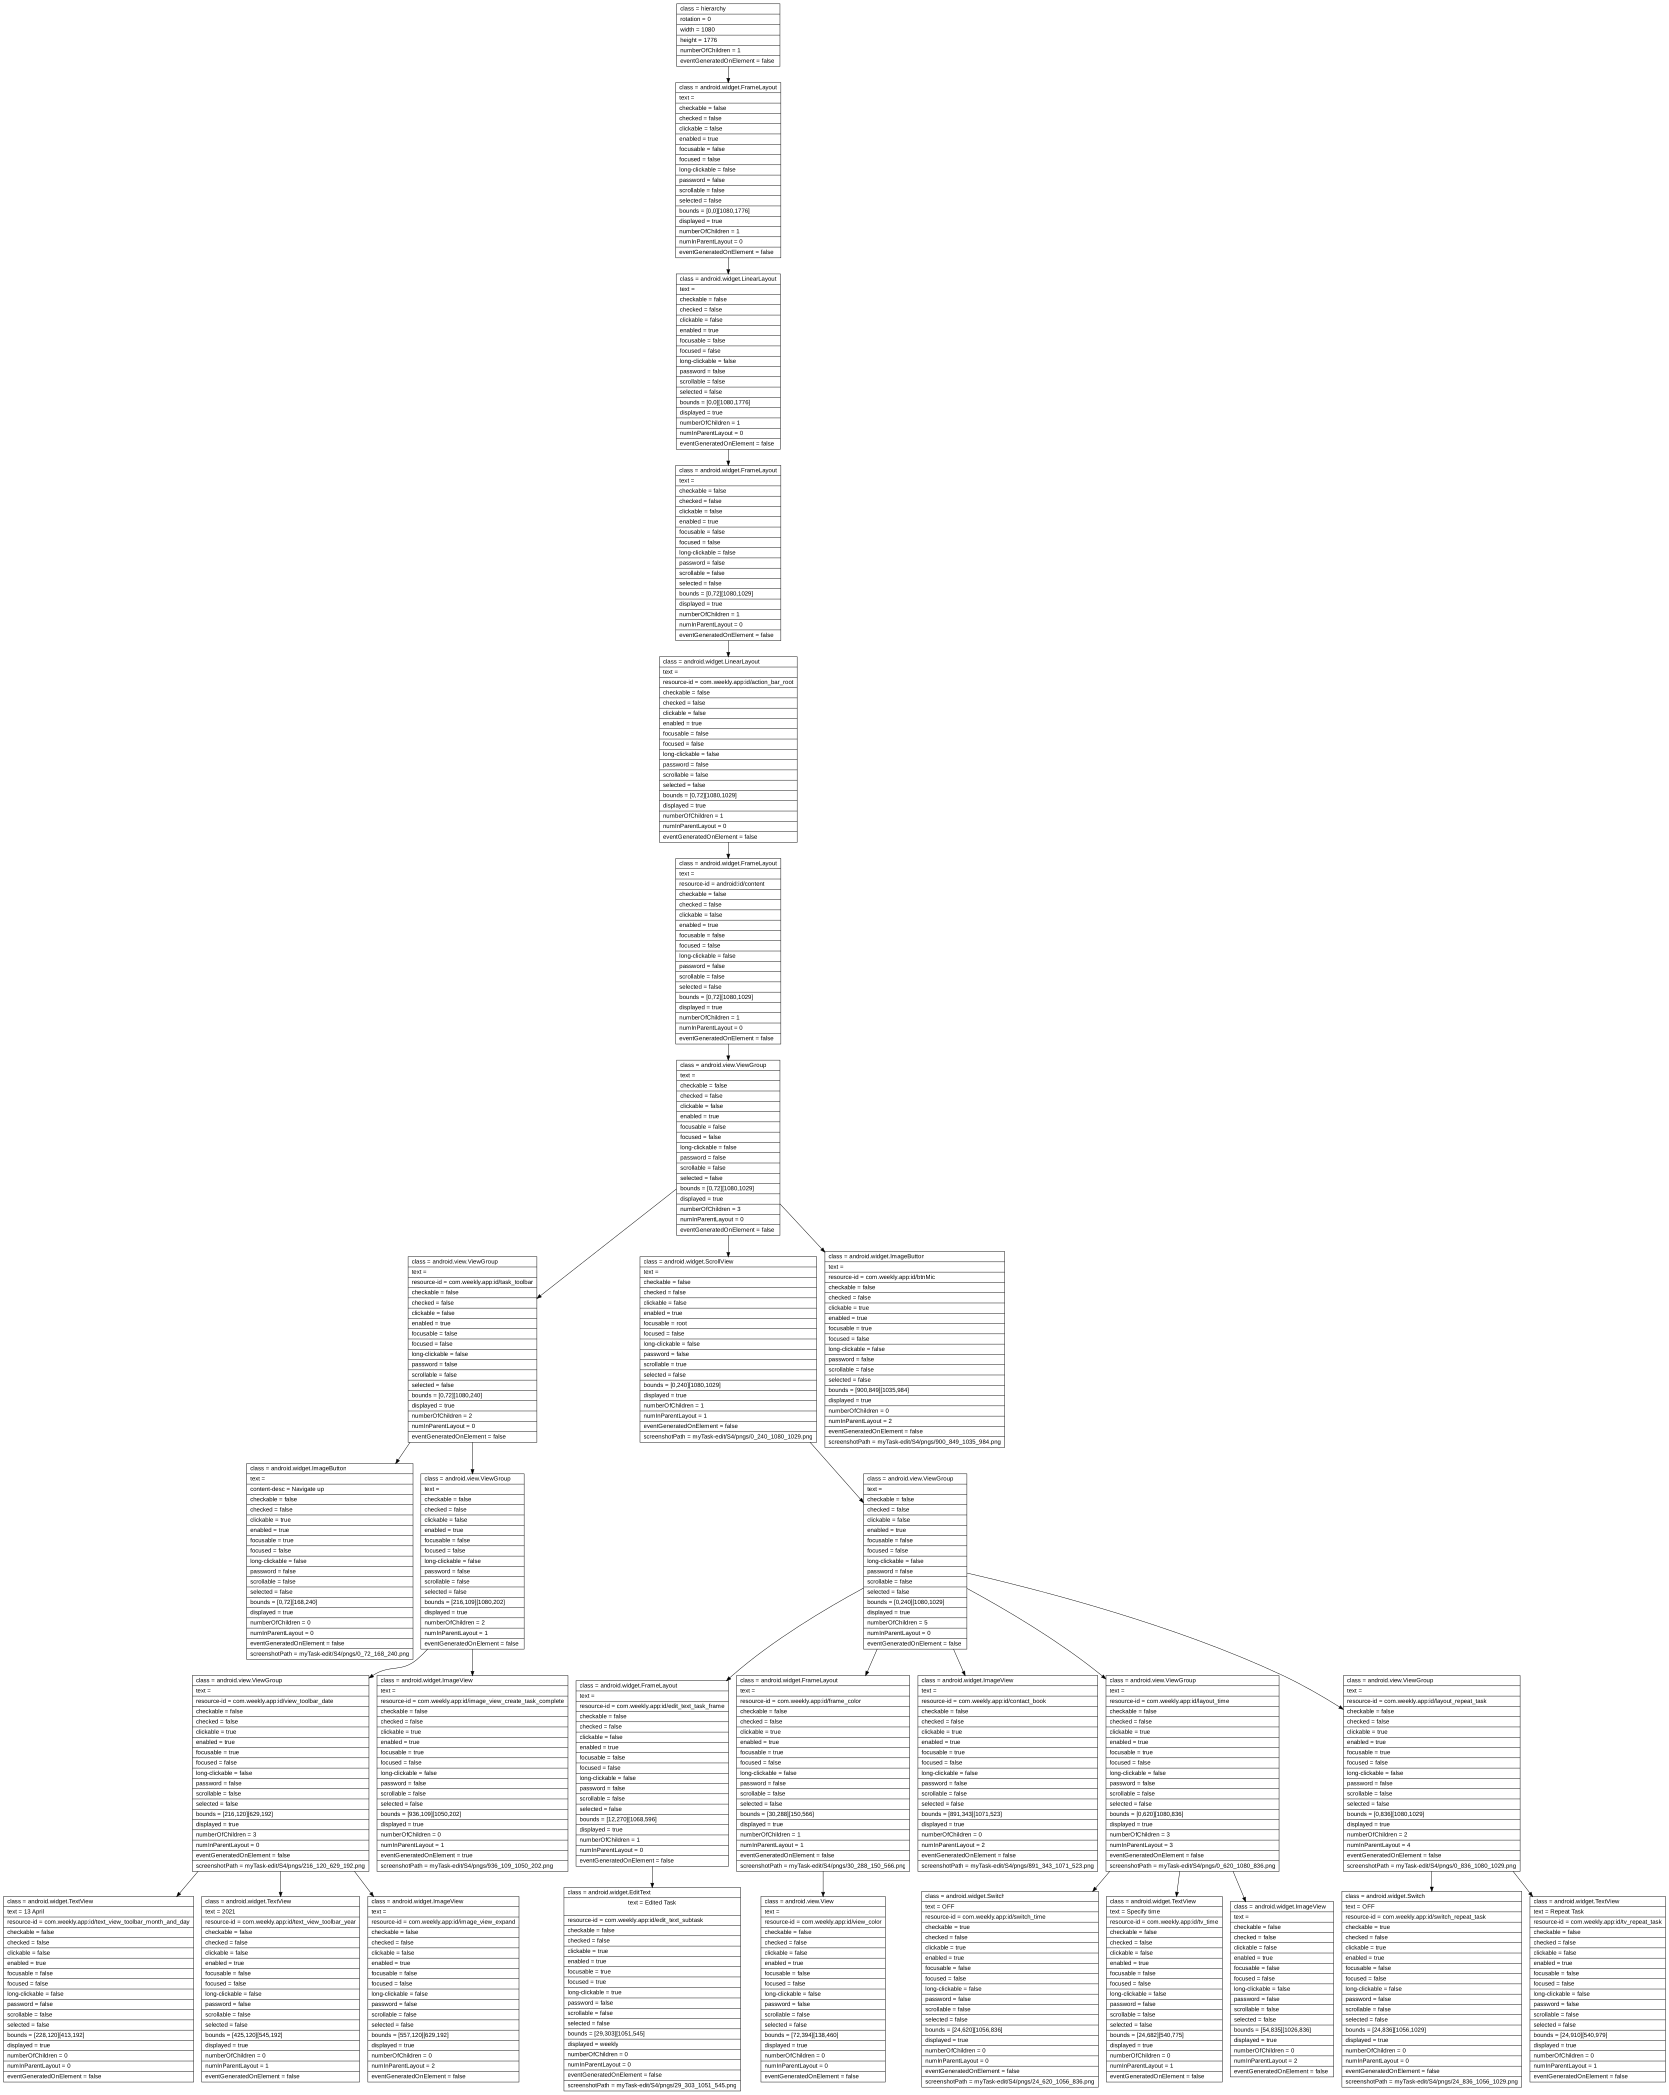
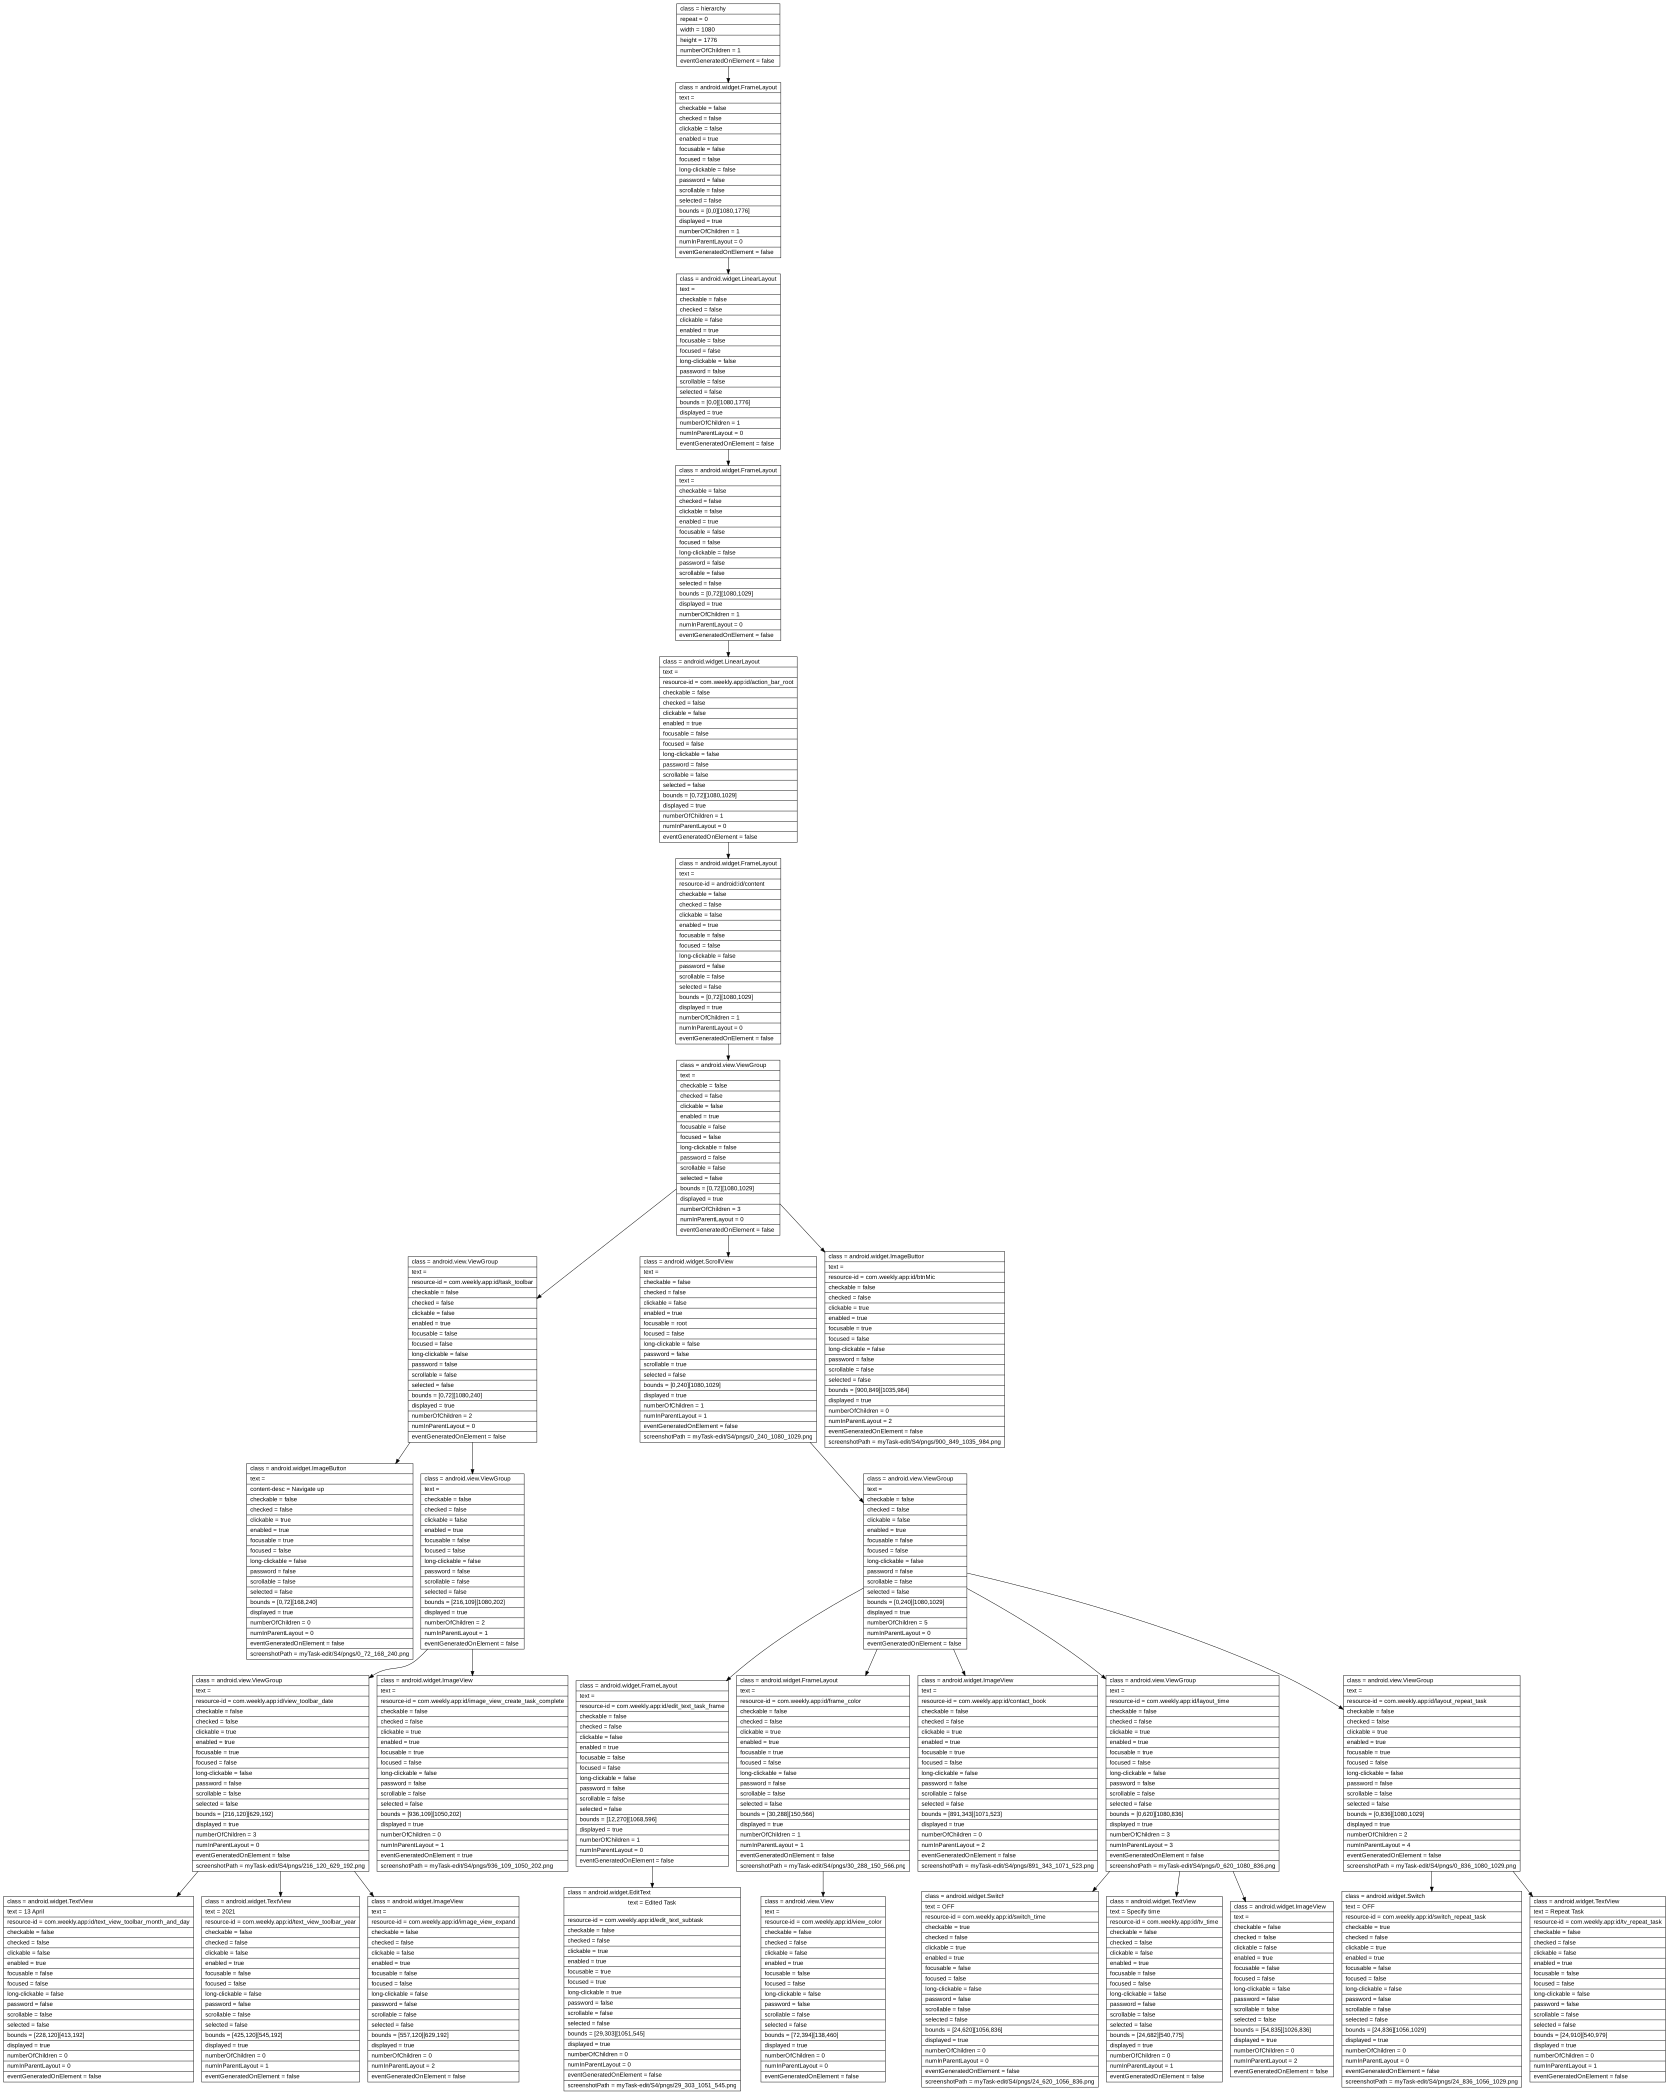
(696, 19) -> (694, 19)
(593, 2044) -> (589, 2044)
